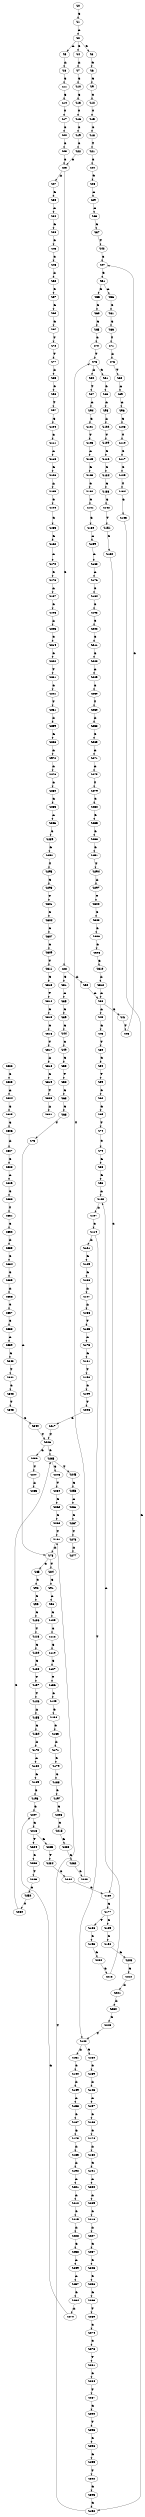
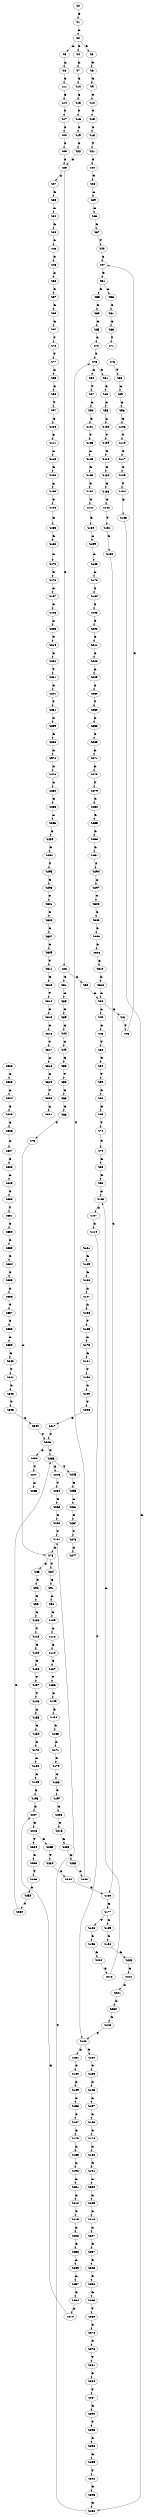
(112, 353) -> none
(90, 1239) -> none
